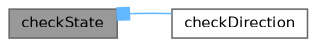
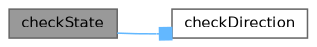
(152, 13) -> (137, 34)
